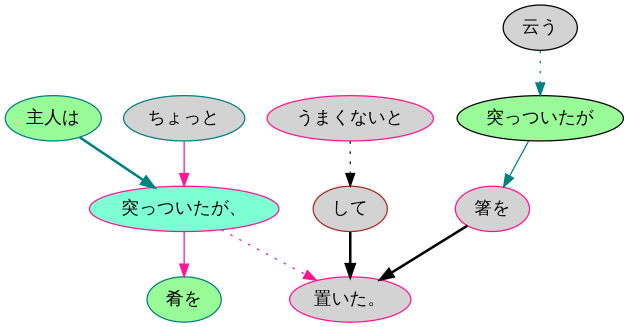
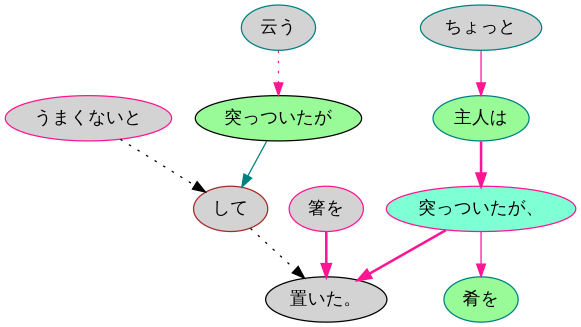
(540, 28) -> (278, 28)
(540, 67) -> (278, 67)
(184, 157) -> (481, 67)
(519, 158) -> (257, 158)
(112, 159) -> (481, 157)
(350, 248) -> (273, 249)
(429, 249) -> (326, 248)
(263, 252) -> (408, 252)
(350, 299) -> (326, 299)
